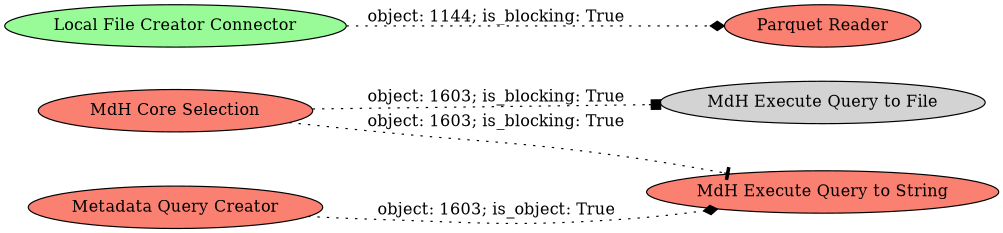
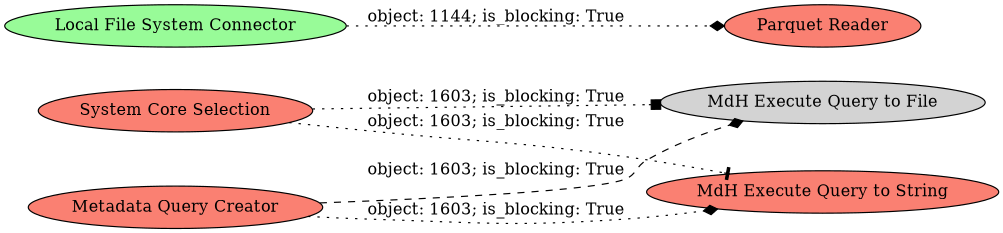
(175, 26) -> (175, 26)
(175, 111) -> (175, 111)
none -> (532, 192)
(496, 210) -> (496, 210)
